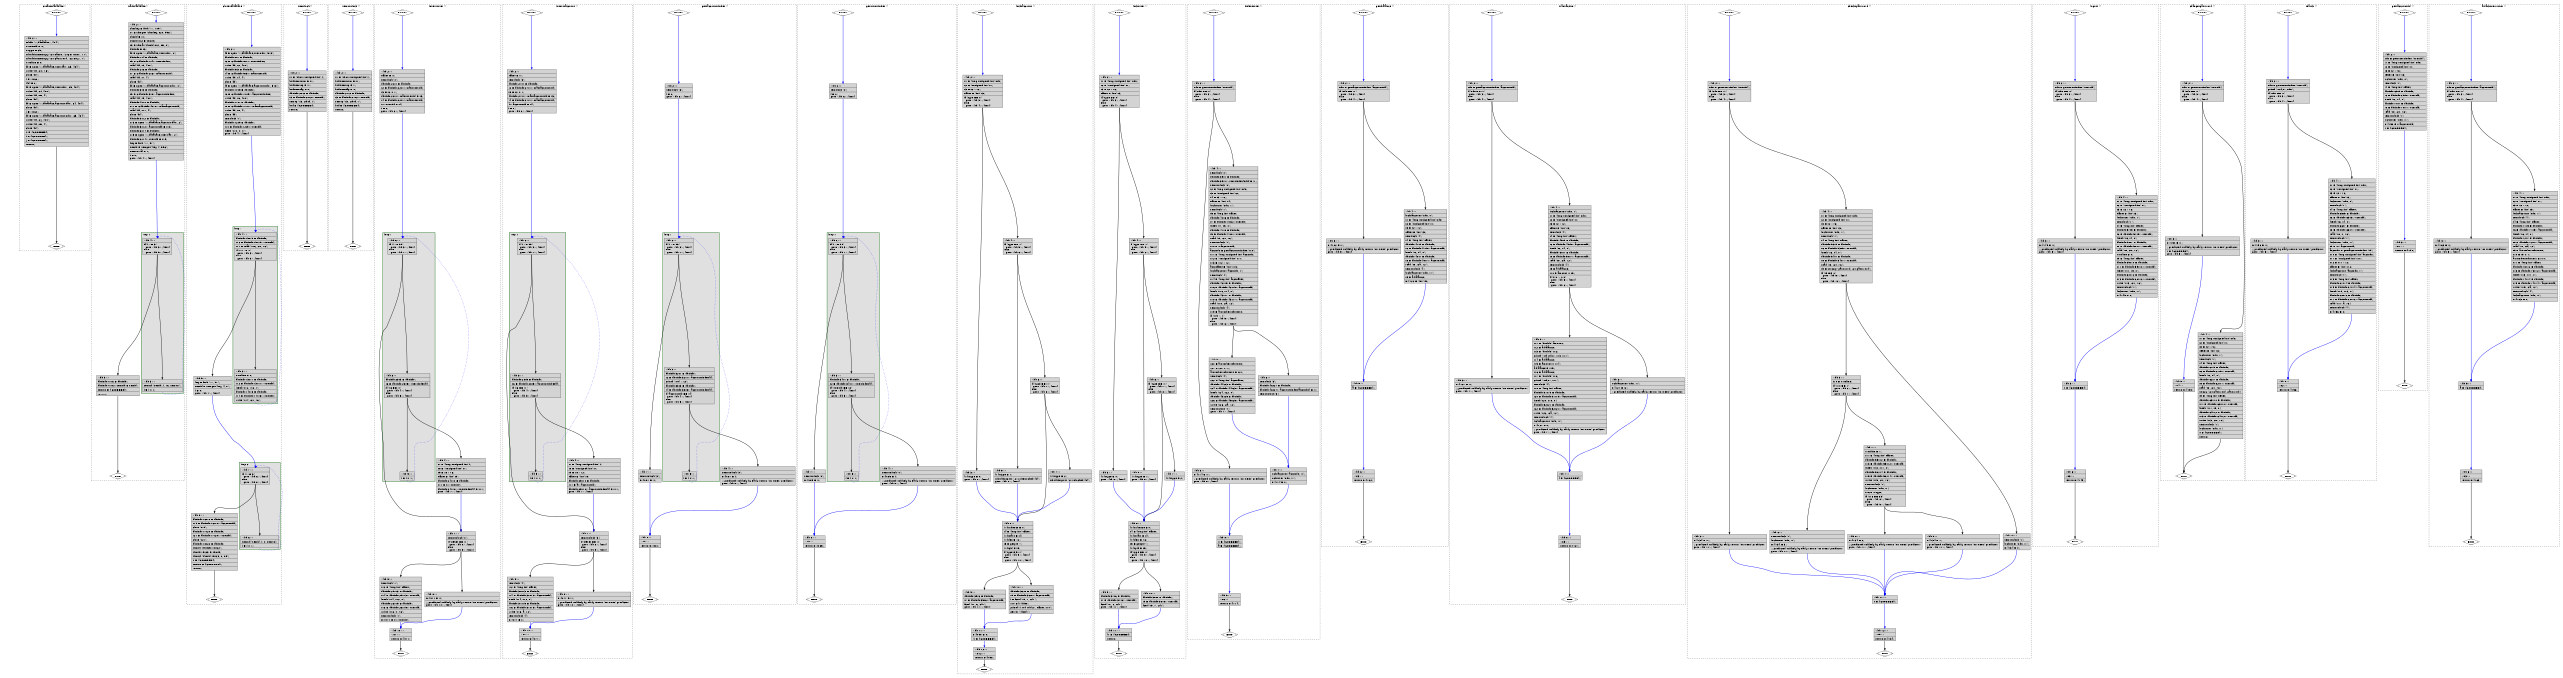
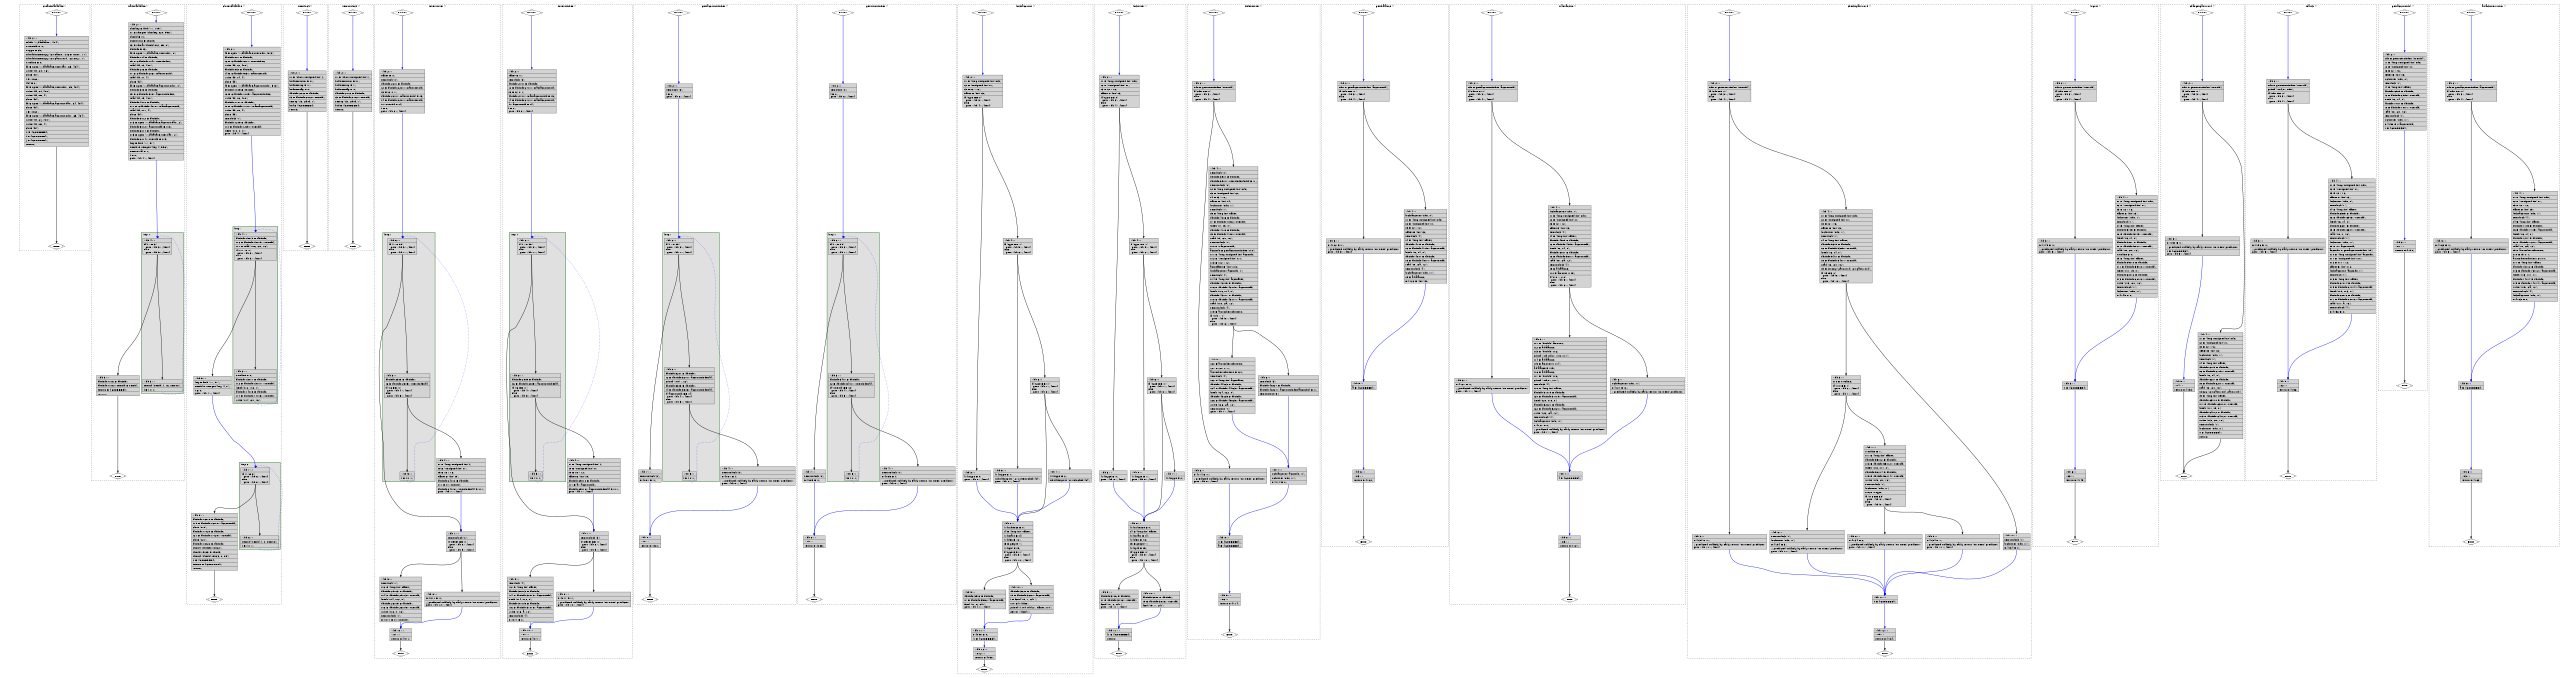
(567, 6) -> (567, 6)
